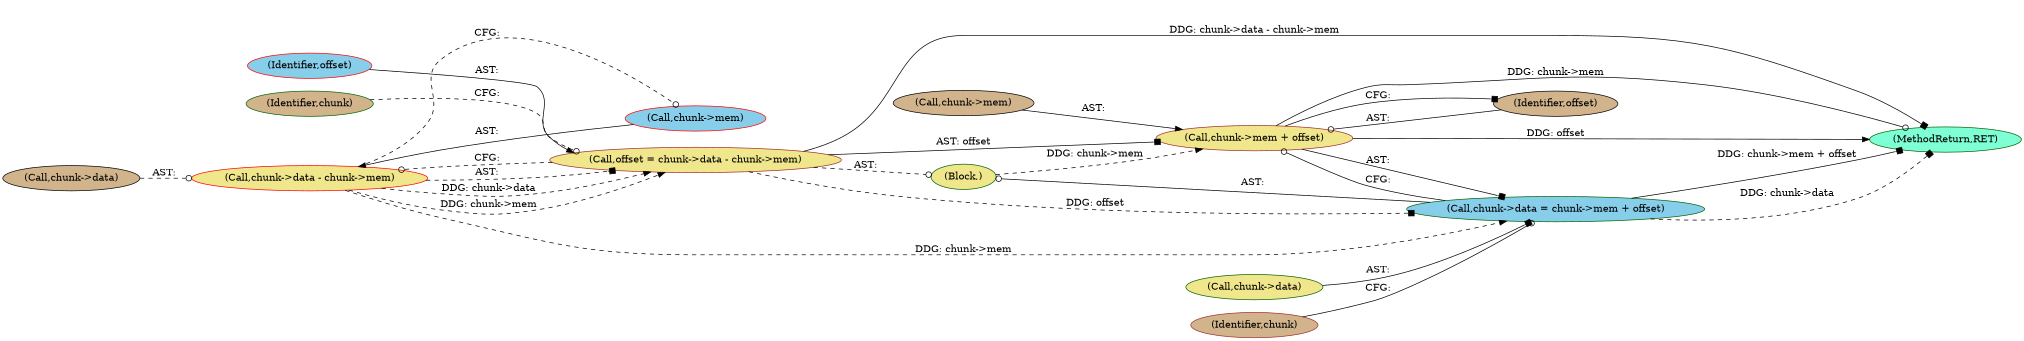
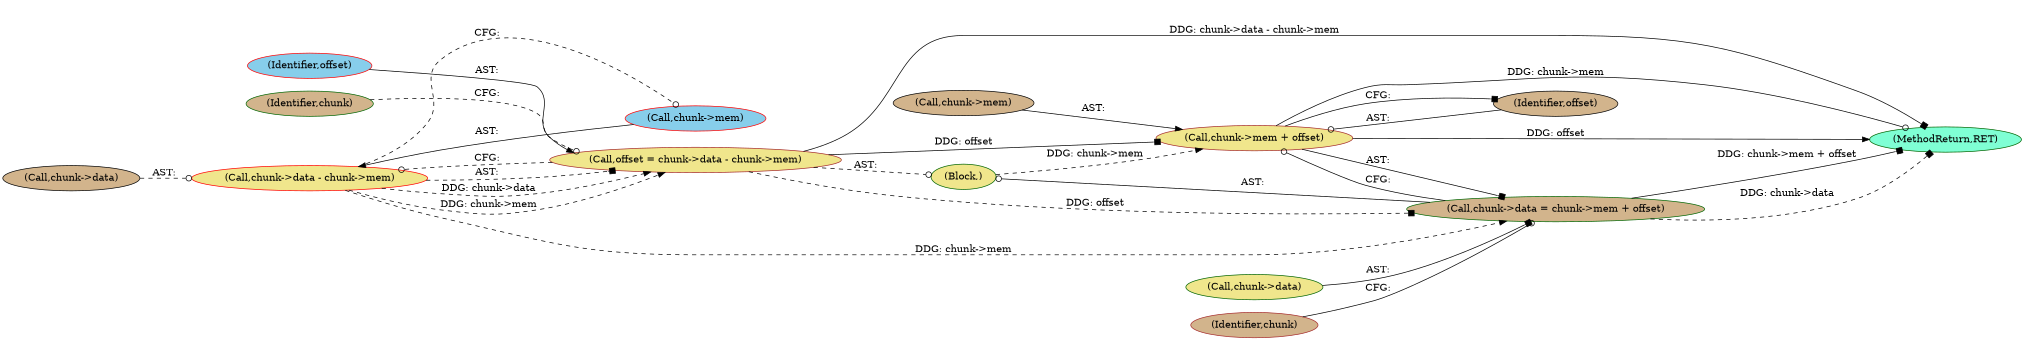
(964, 142) -> (964, 142)
(1556, 209) -> (1556, 209)
